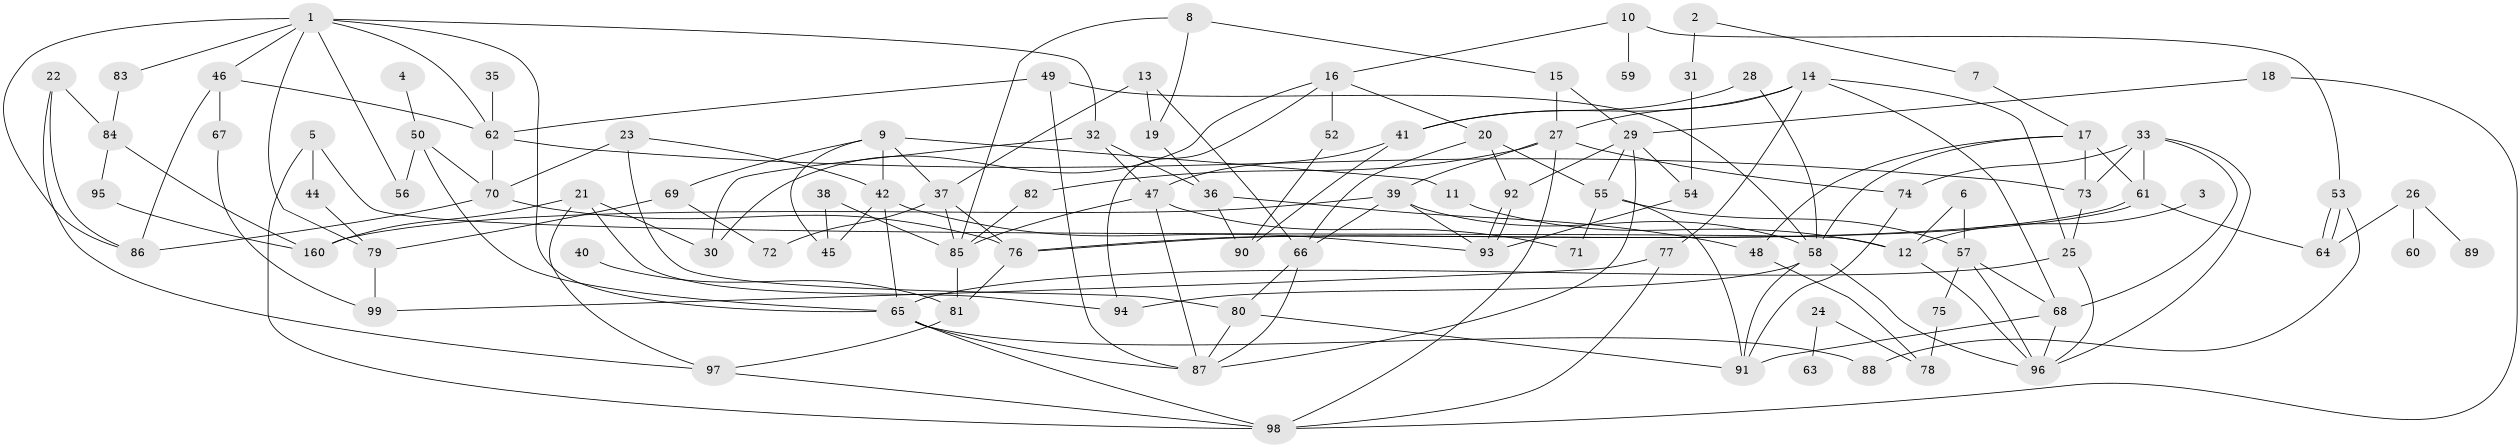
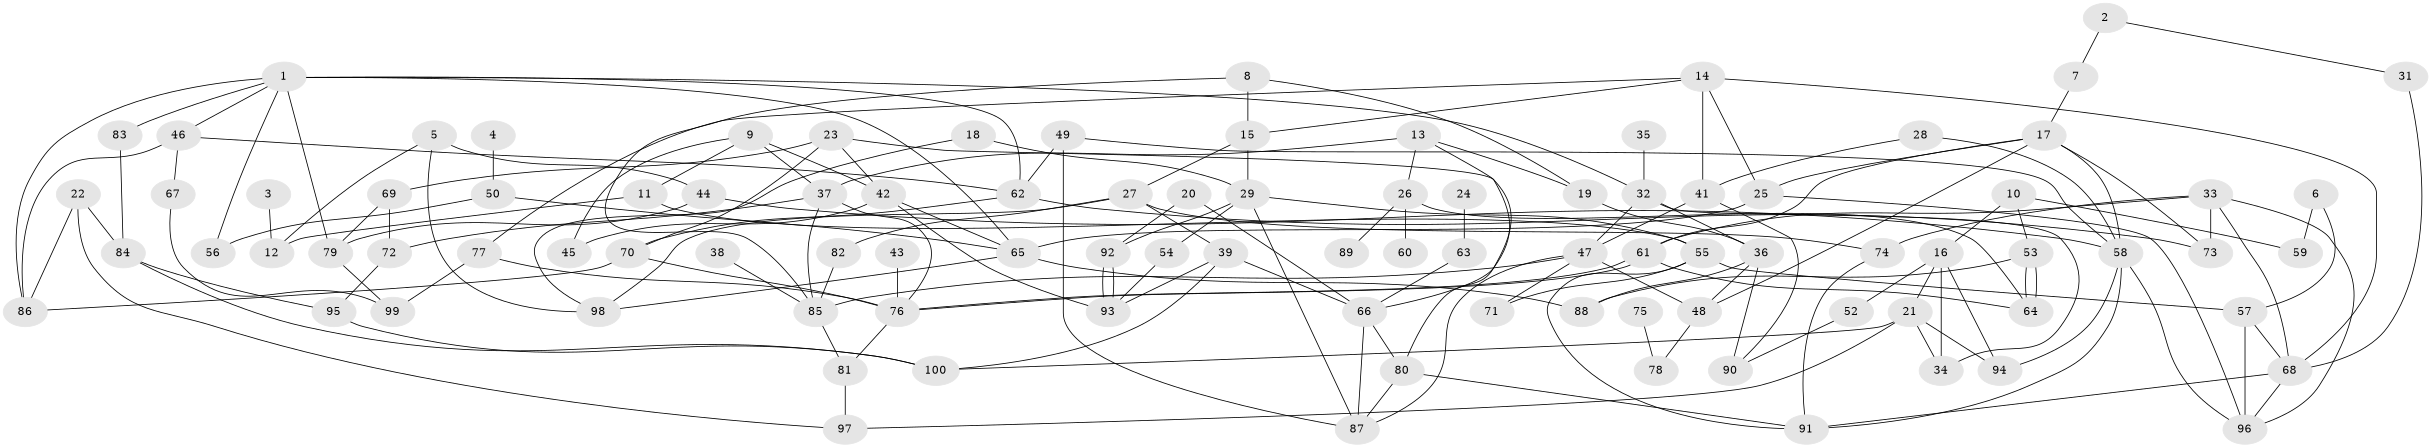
(493, 106) -> (1644, 165)
(1409, 106) -> (1927, 281)
(1685, 109) -> (1475, 106)
(1691, 144) -> (2416, 256)
(793, 156) -> (561, 170)
none -> (1413, 162)
(456, 165) -> none
(1544, 165) -> (1020, 228)
(1625, 223) -> (1551, 212)
(827, 224) -> none
(1935, 224) -> (2310, 219)
(2076, 229) -> (1900, 159)
(315, 253) -> (936, 371)
(582, 253) -> none
(712, 253) -> (1941, 371)
none -> (898, 253)
none -> (366, 278)
(1954, 278) -> none
none -> (1418, 281)
none -> (1642, 283)
none -> (1672, 283)
(1978, 306) -> none
(1866, 337) -> none
(1045, 353) -> none
(1503, 399) -> (689, 282)
(994, 400) -> none
